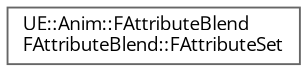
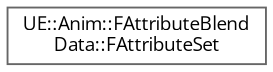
(154, 36) -> (137, 36)
